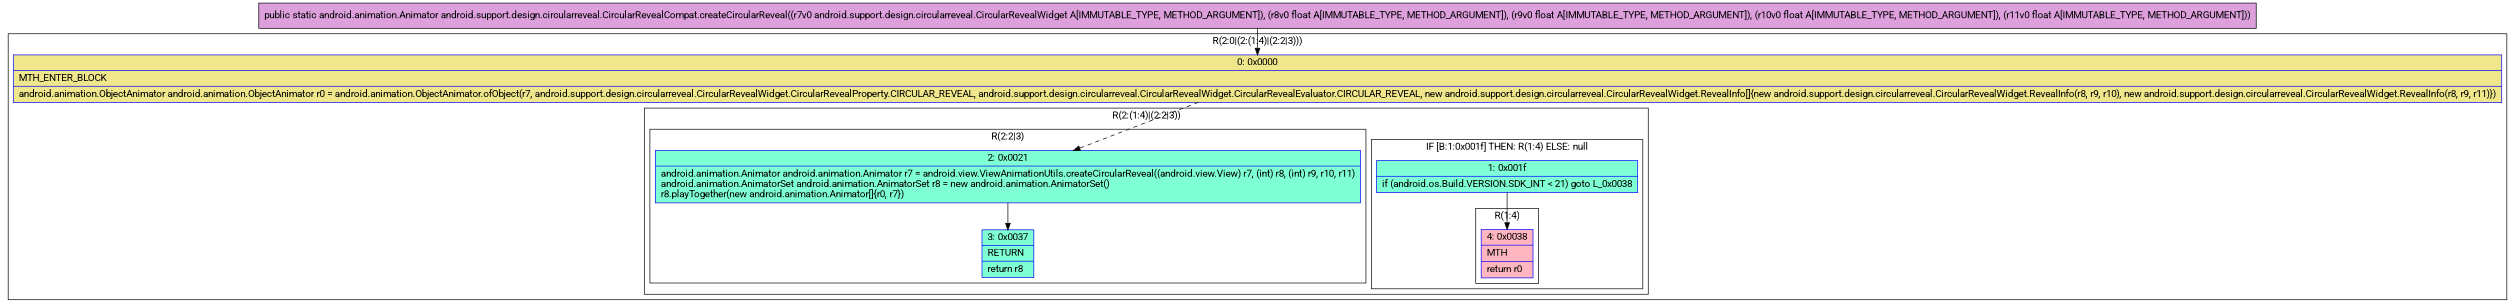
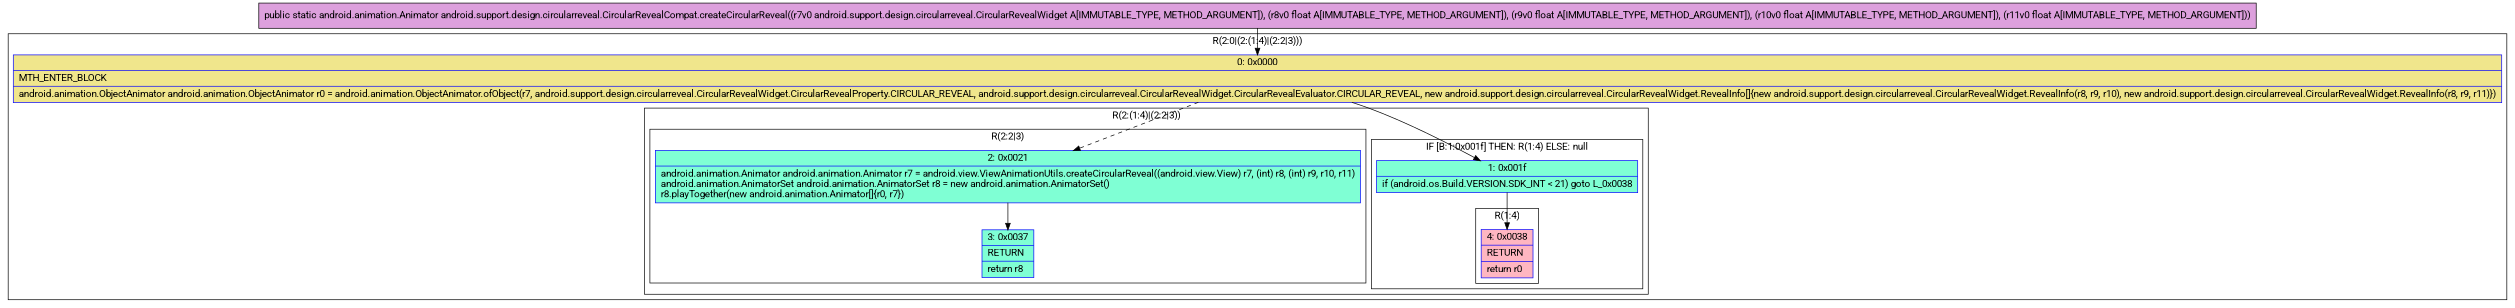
none -> (1414, 127)
(1497, 253) -> (1505, 253)
